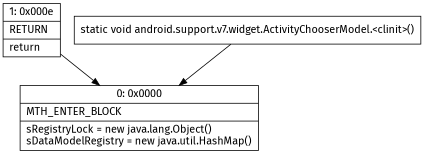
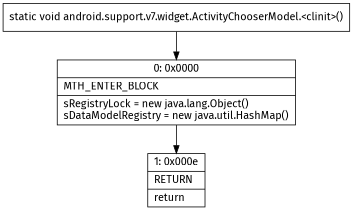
(77, 67) -> (176, 135)
